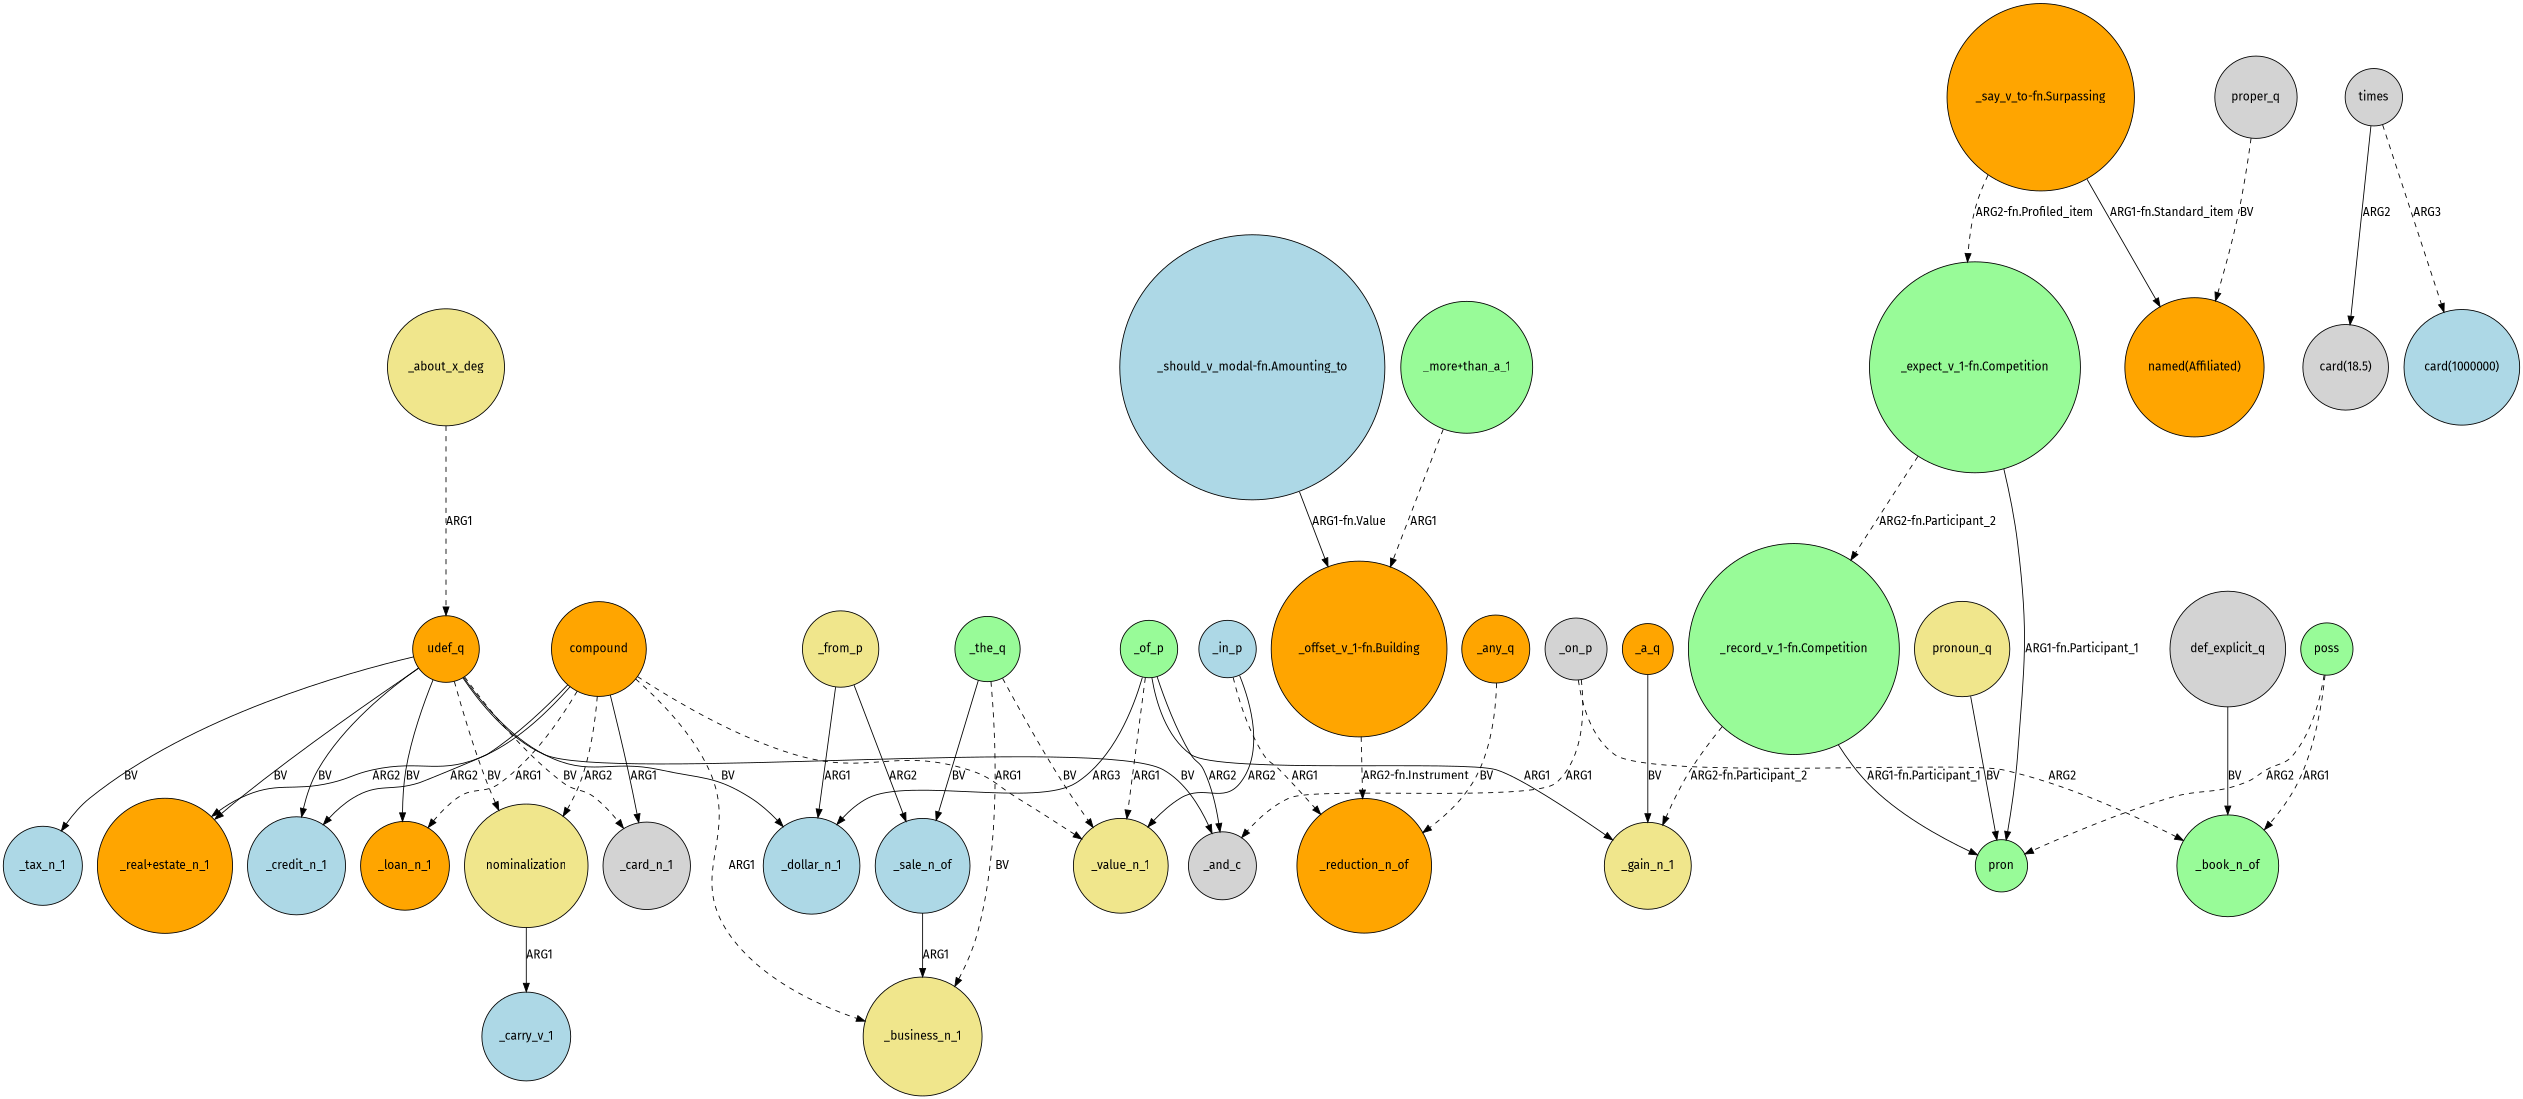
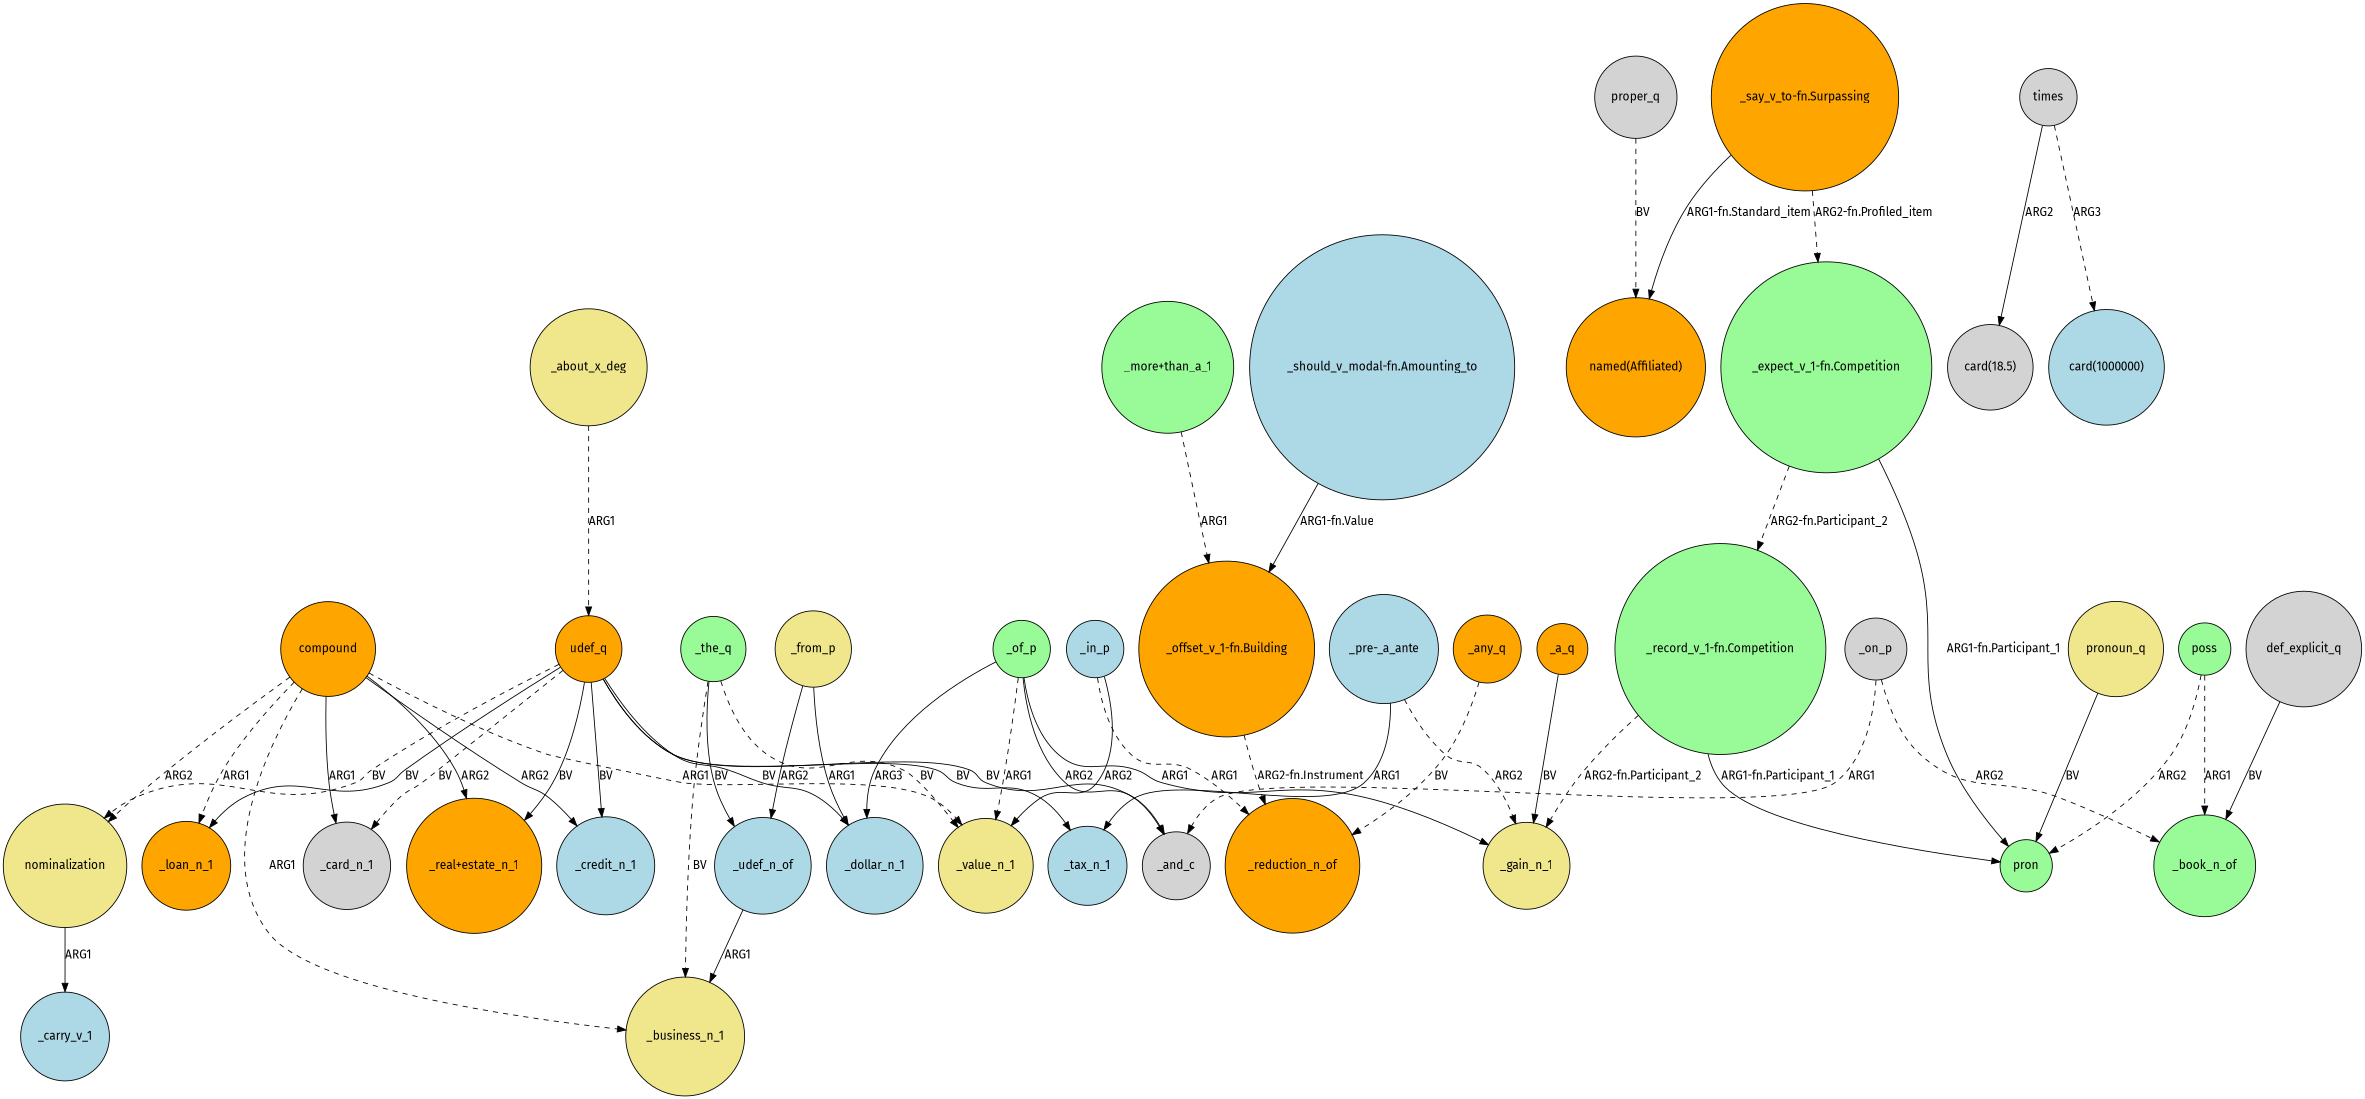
none -> (1384, 649)
(923, 866) -> (763, 866)
